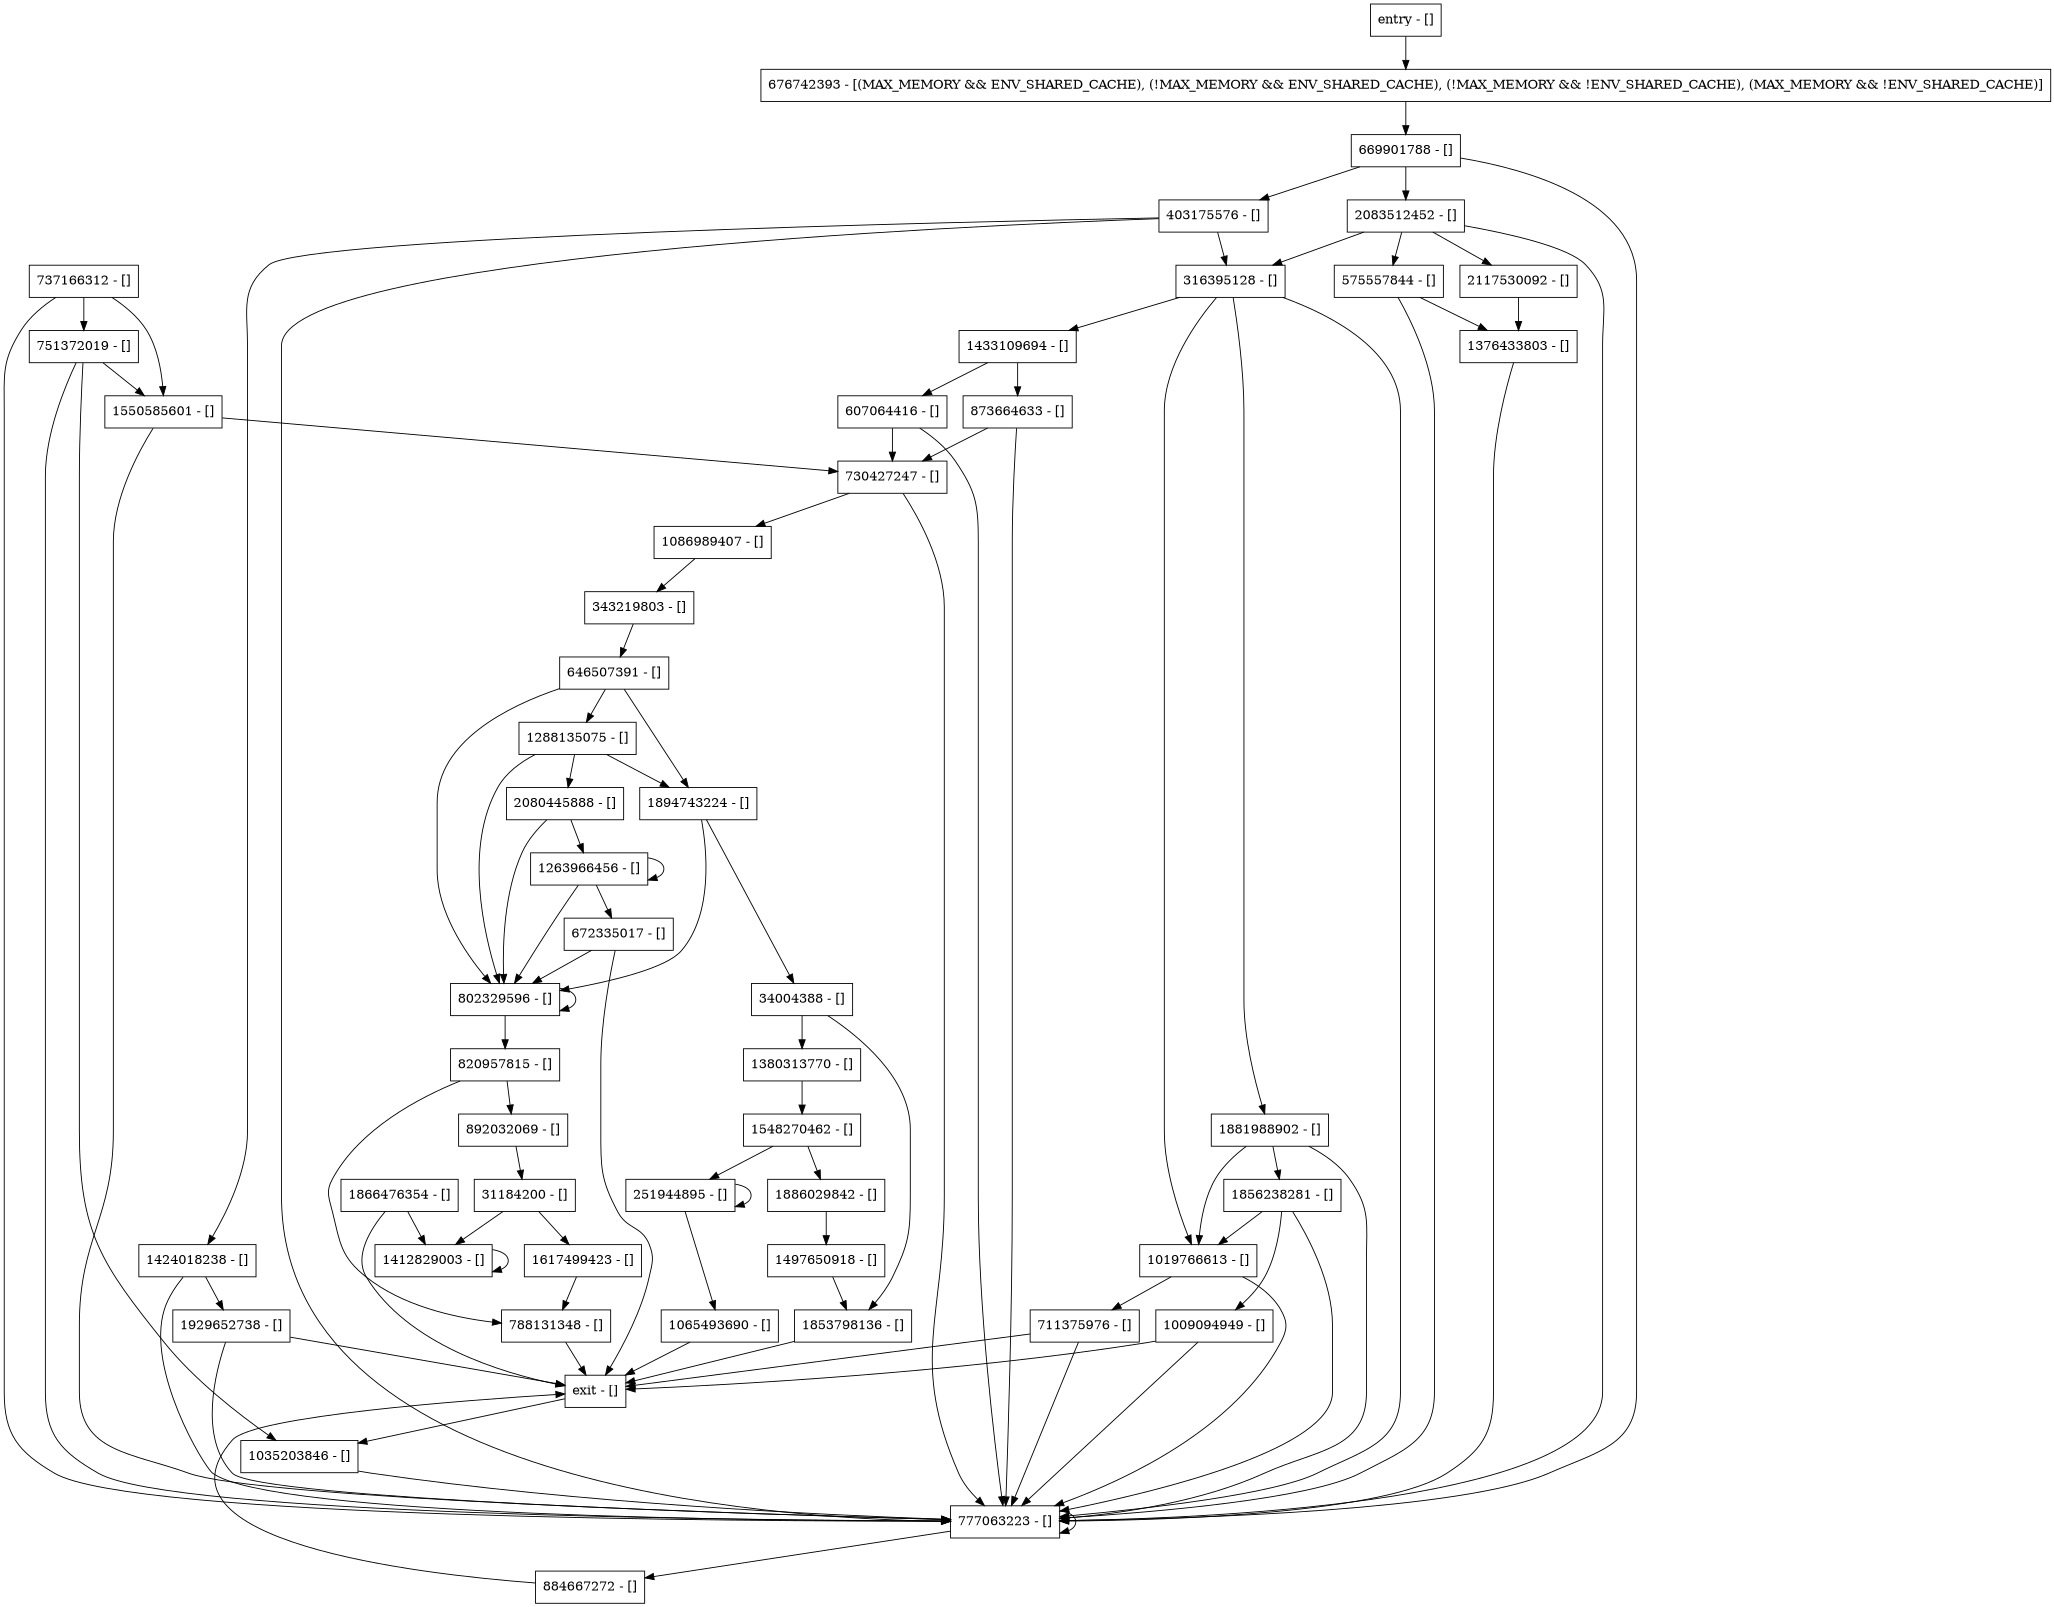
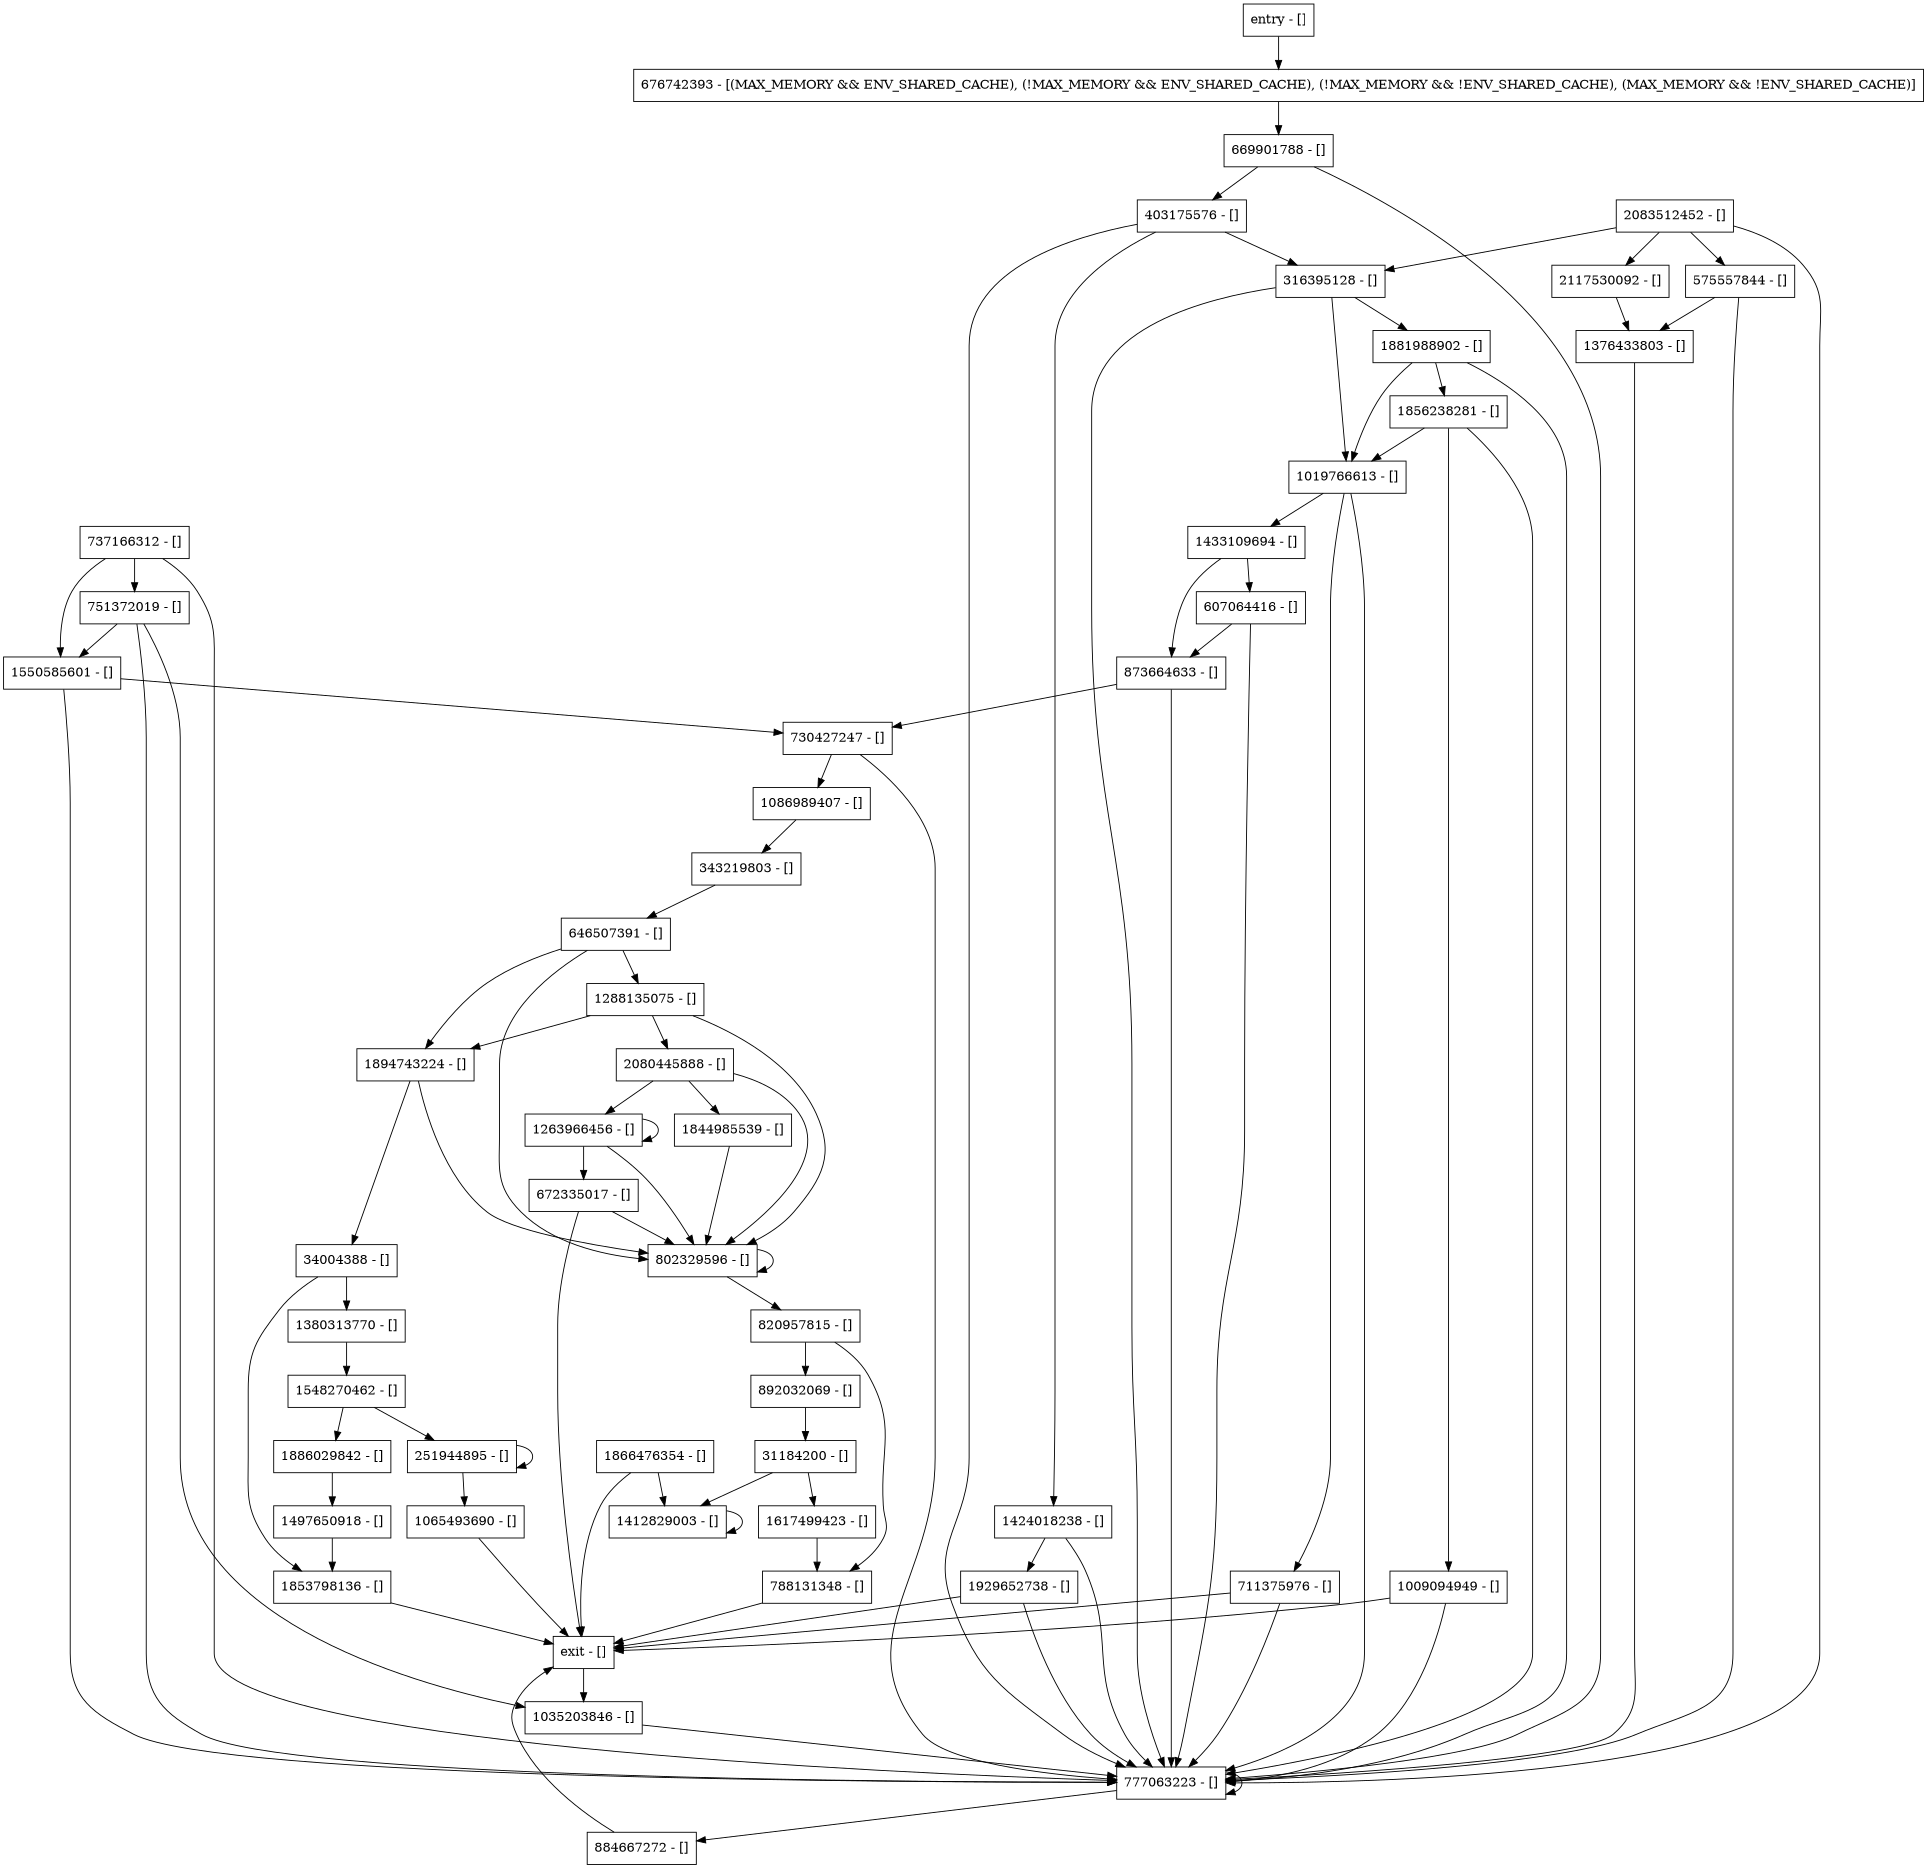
(1406, 179) -> none
(1129, 313) -> (1301, 507)
(892, 440) -> (1215, 638)
none -> (733, 1130)
